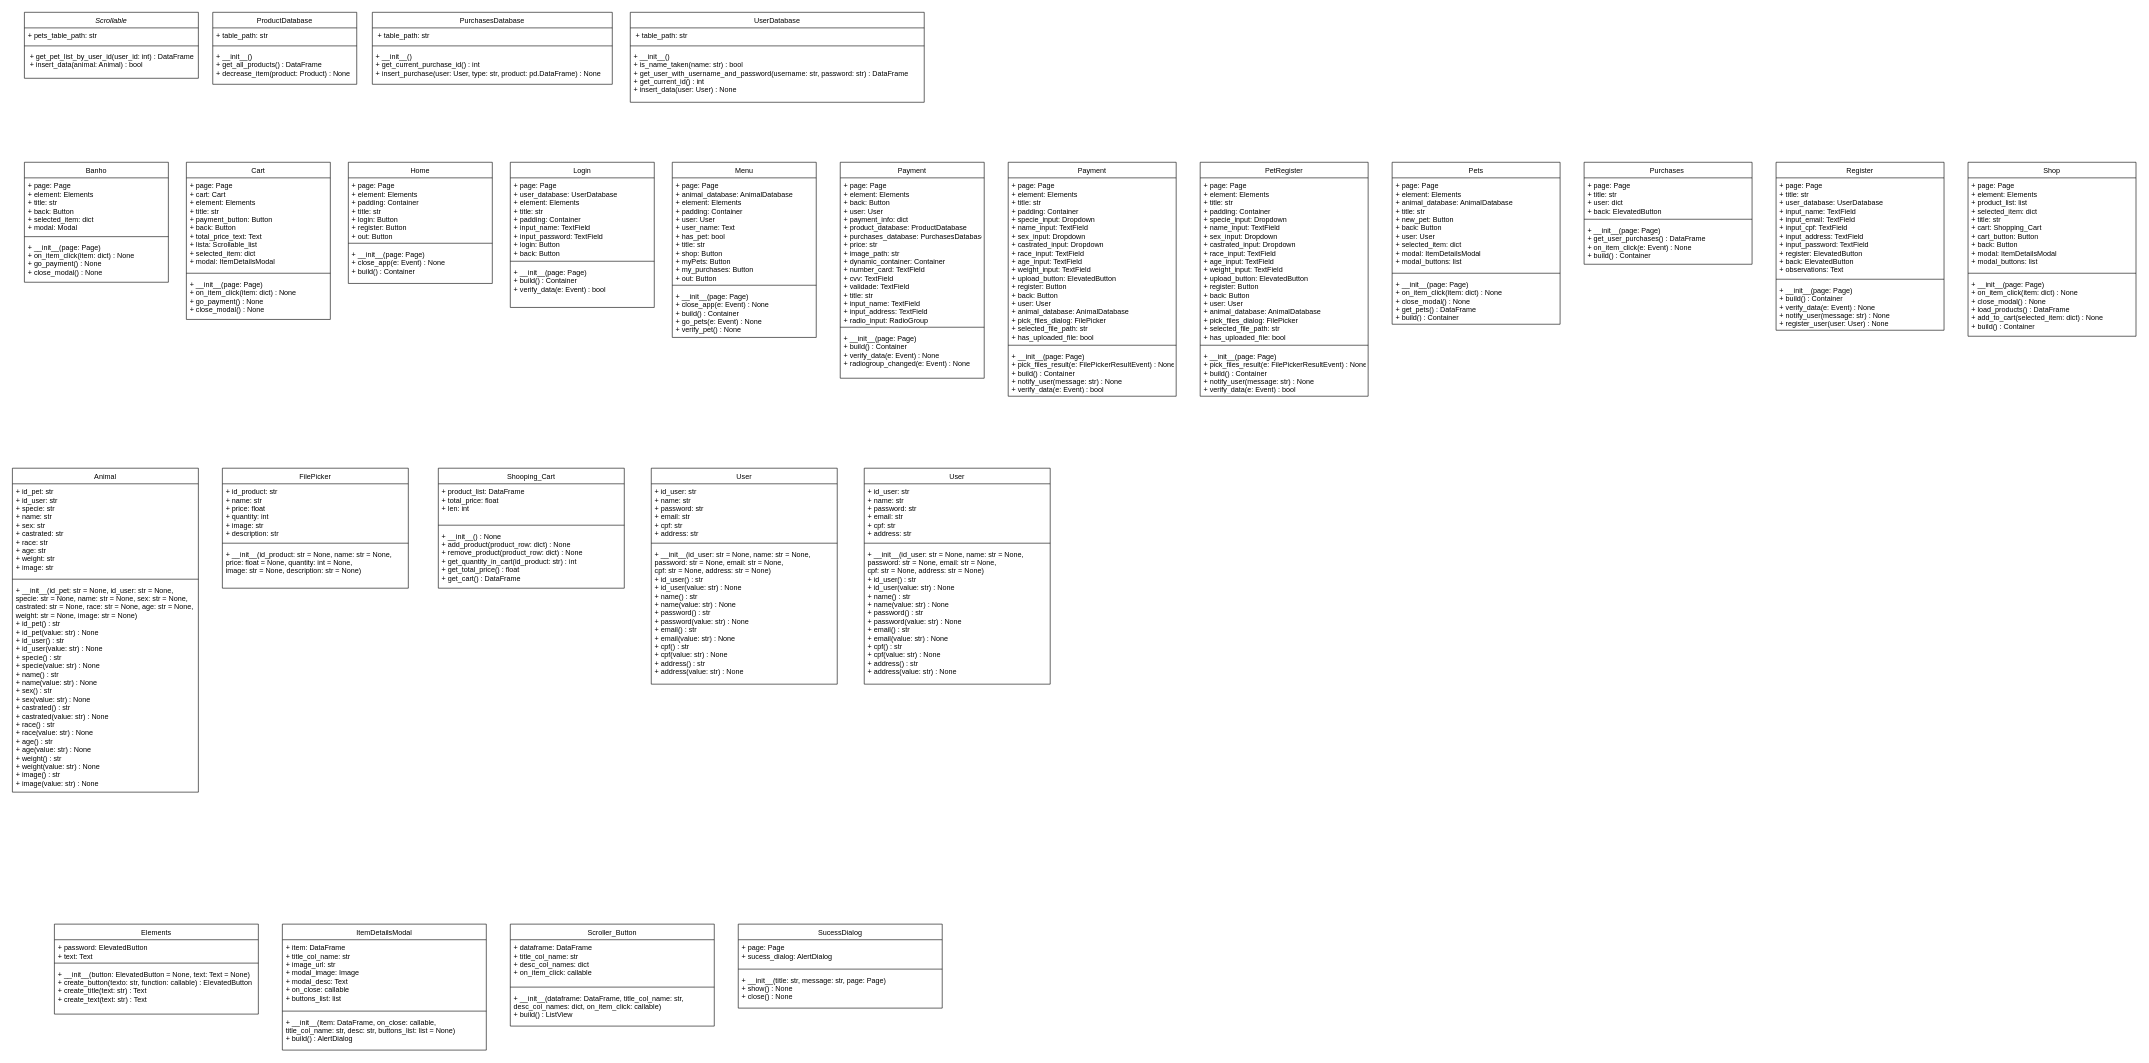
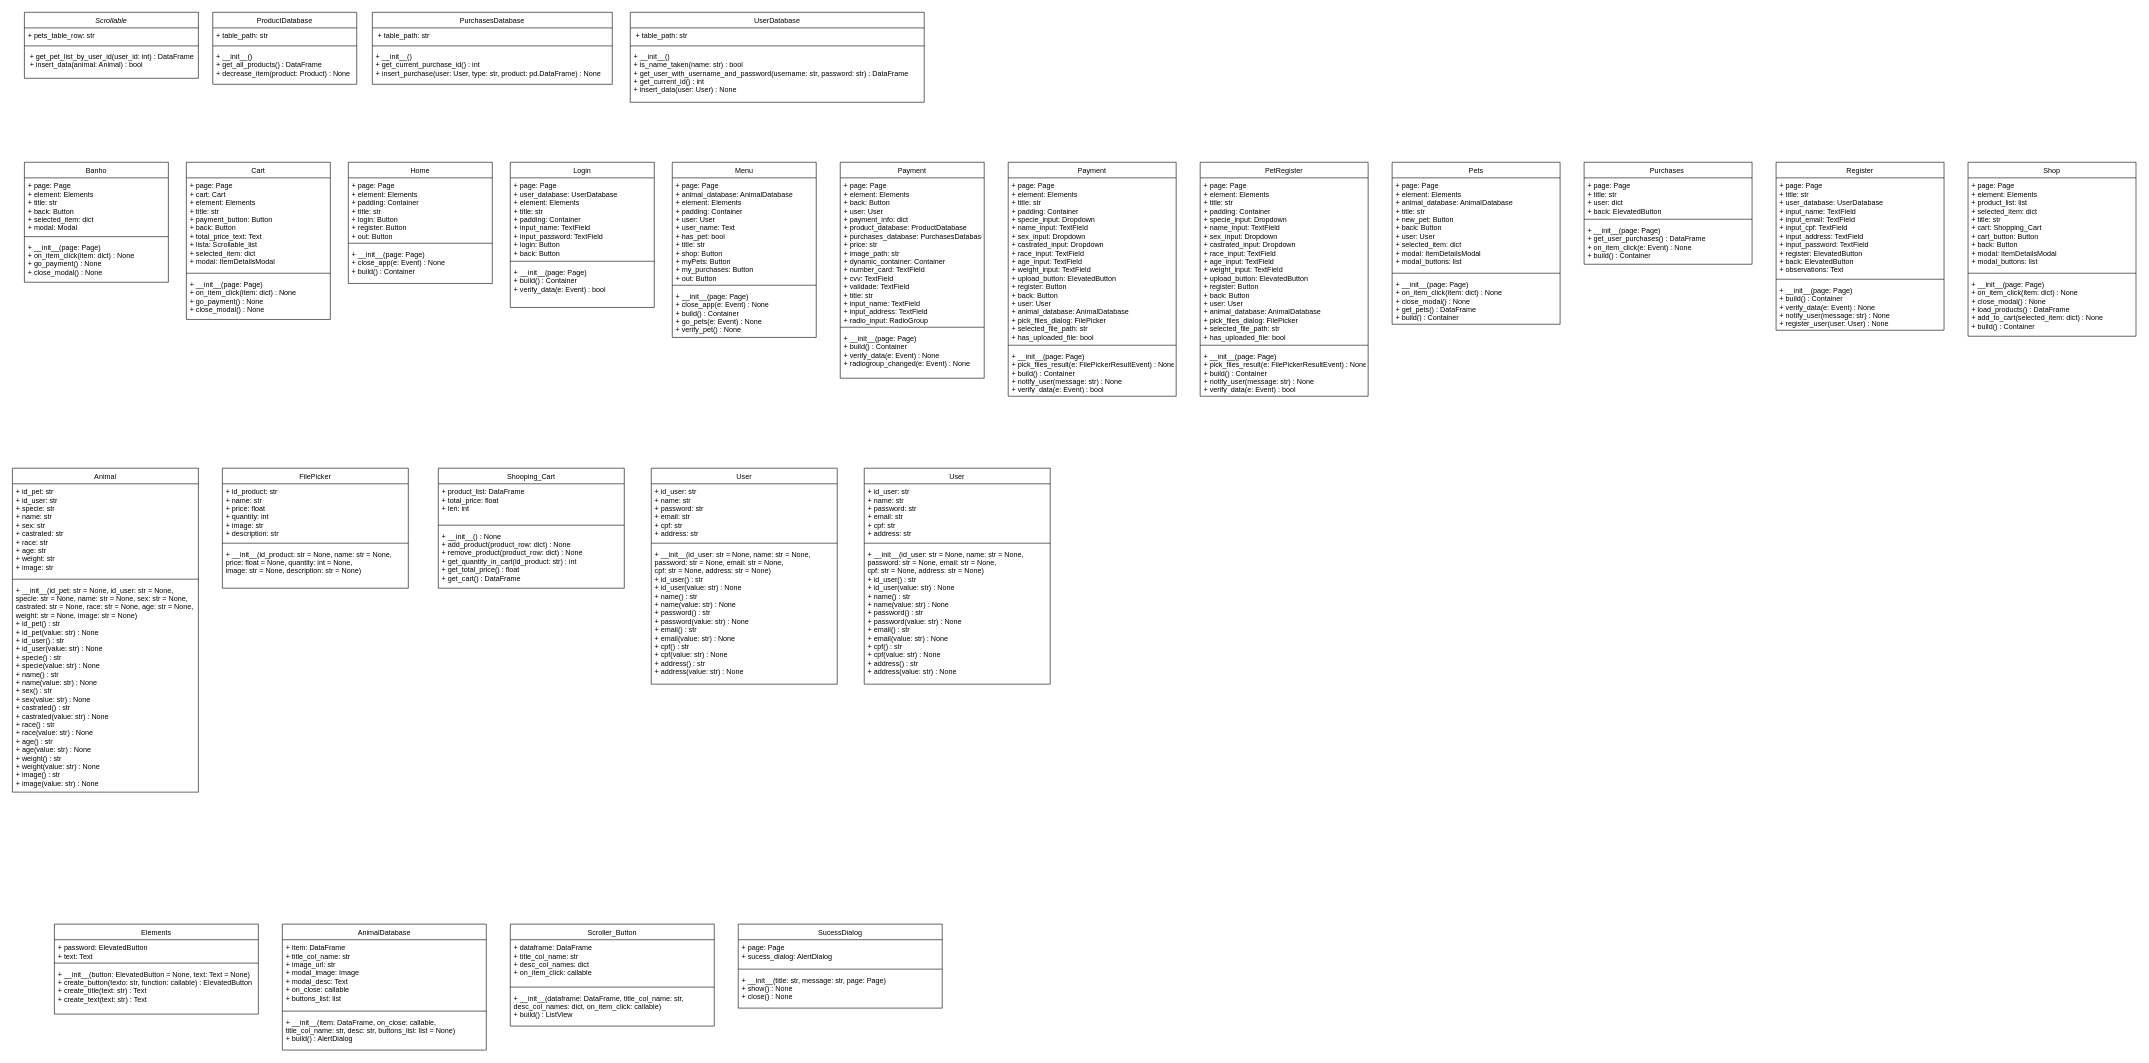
(68, 36) -> (66, 36)
(384, 932) -> (384, 932)
